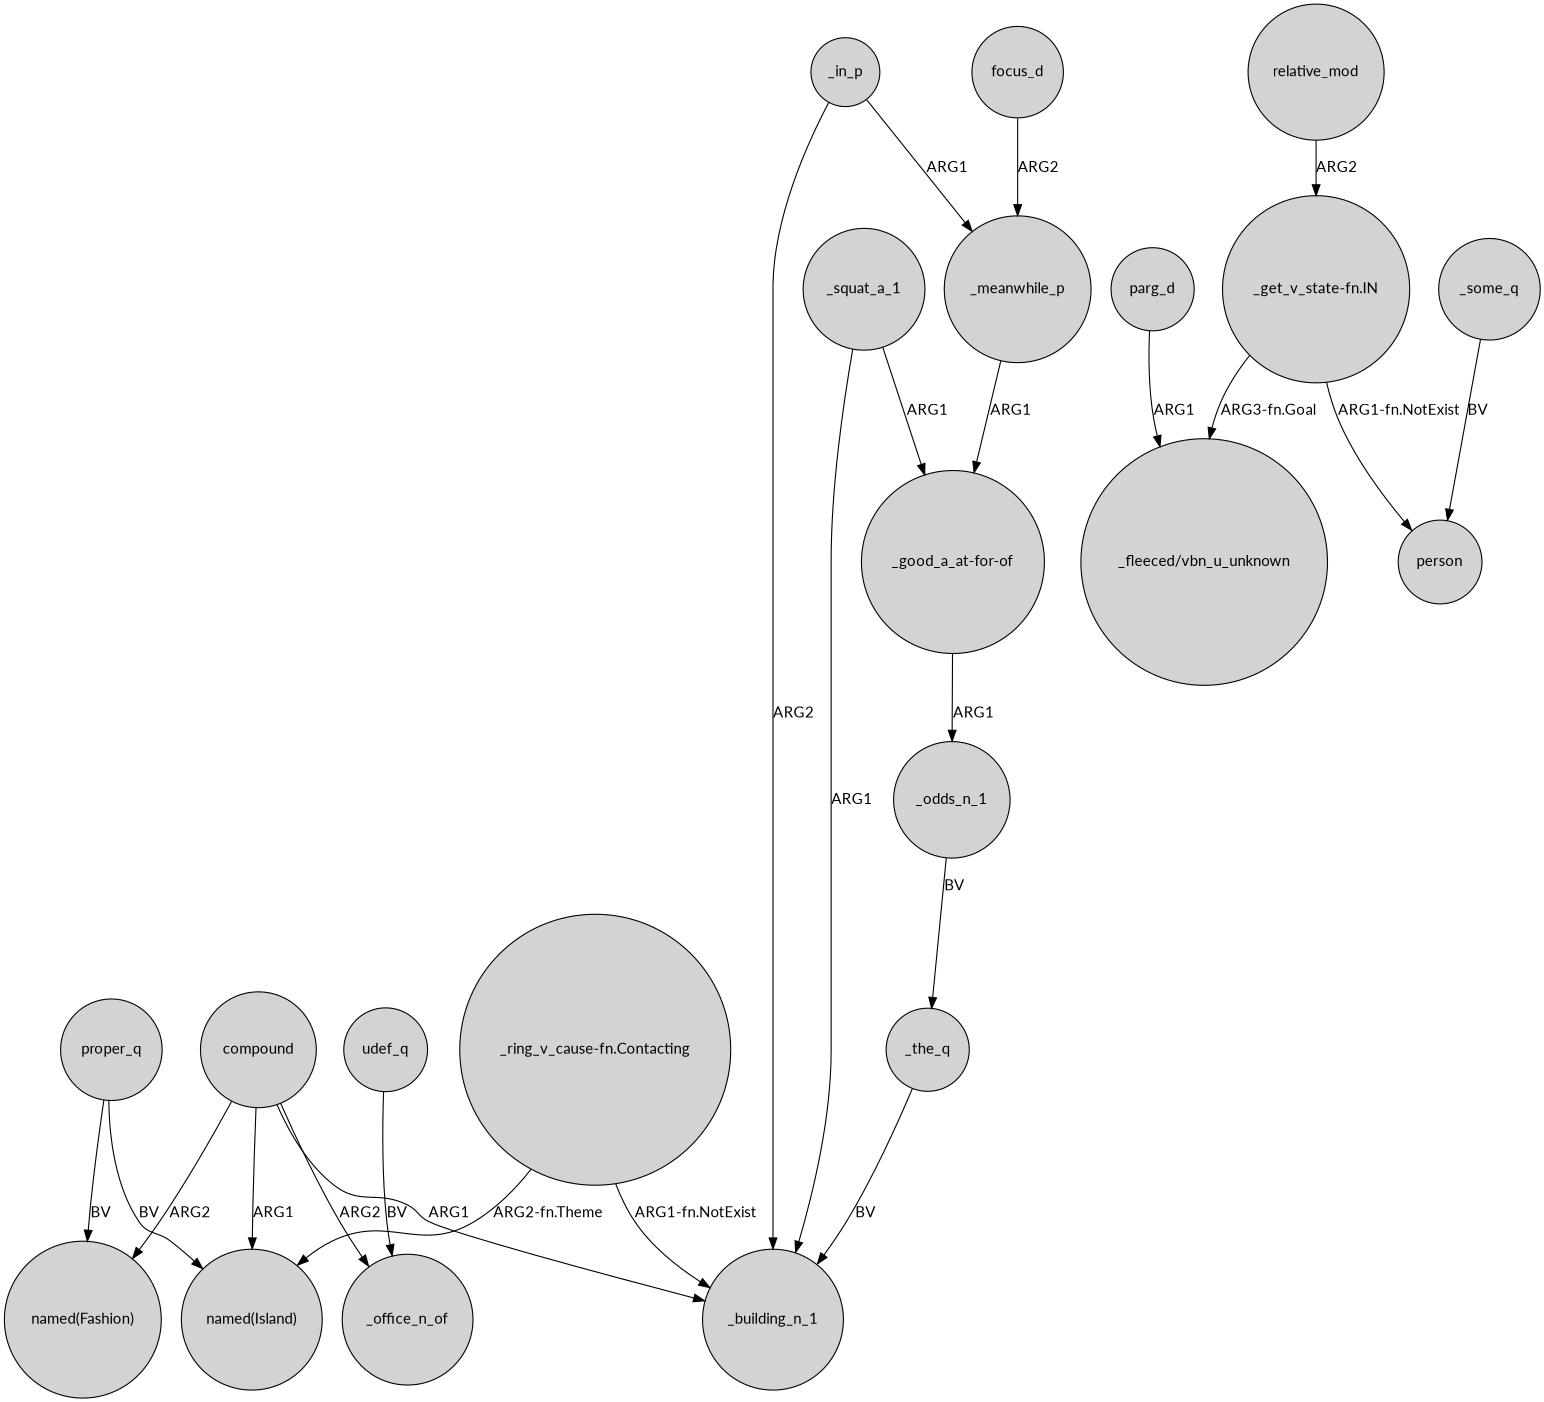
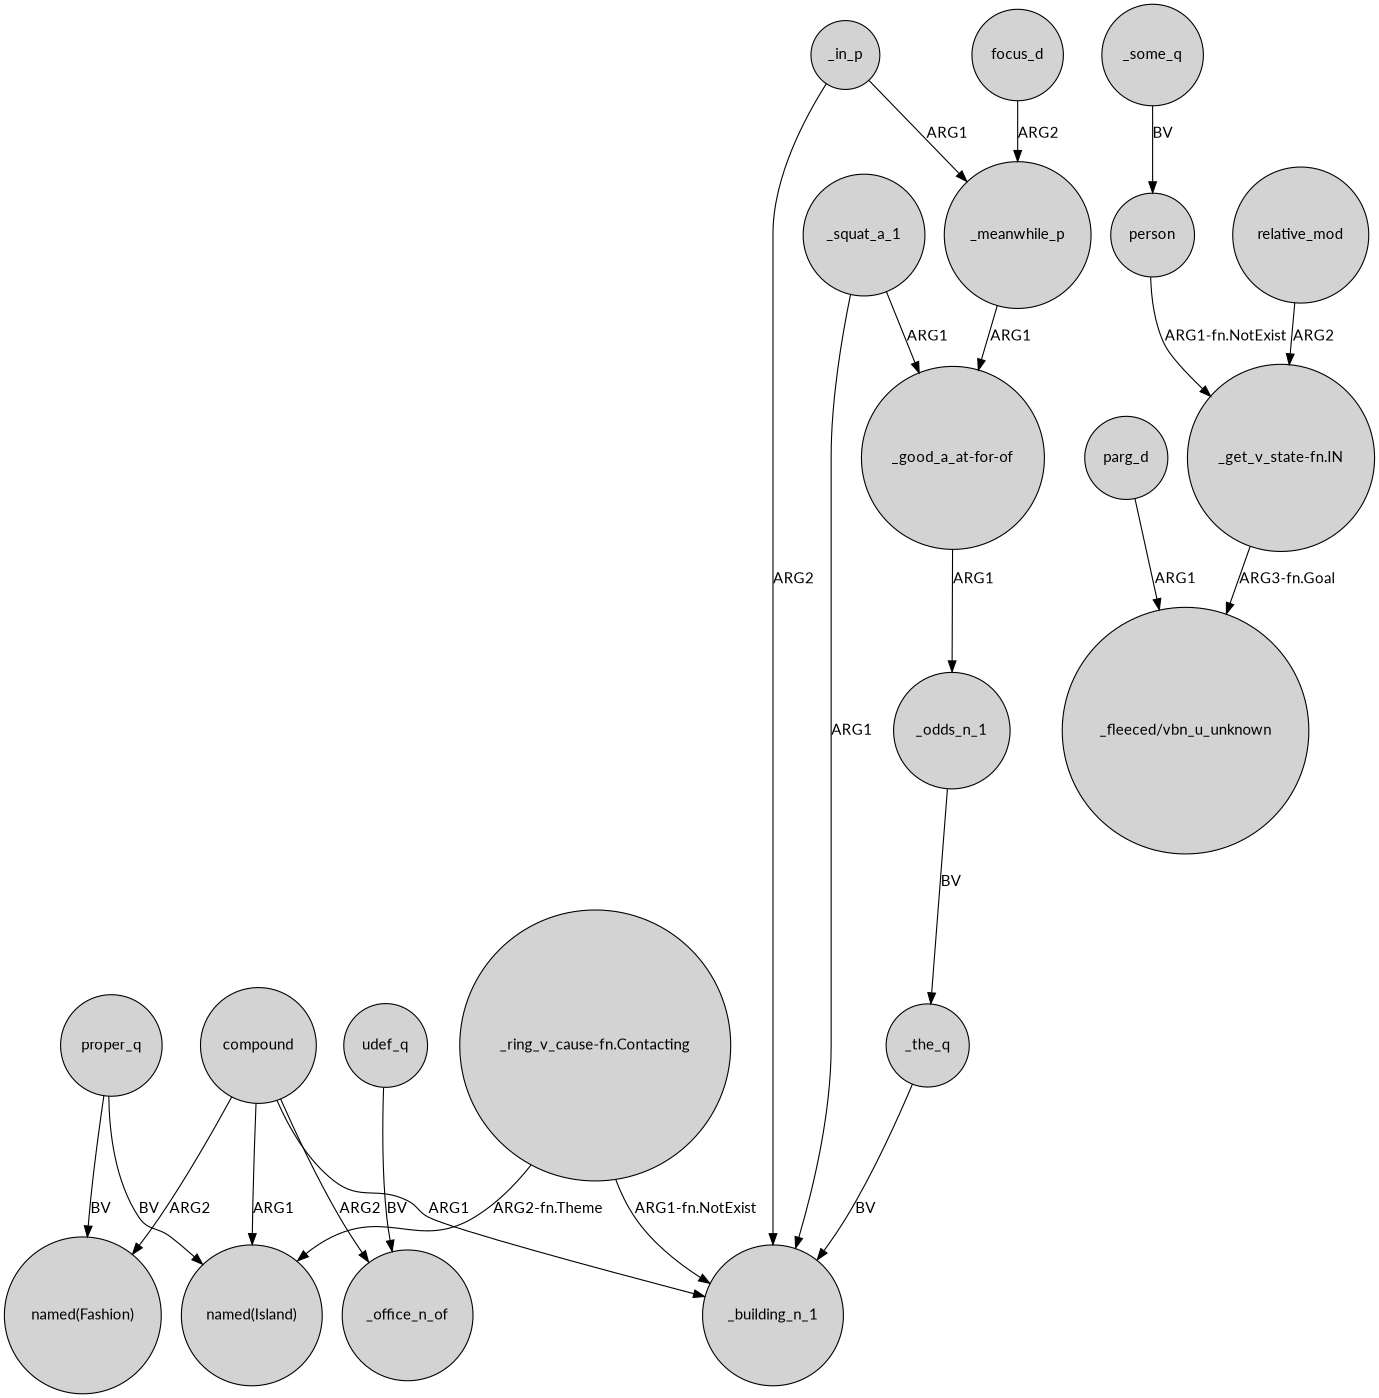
(1357, 456) -> (1162, 340)
